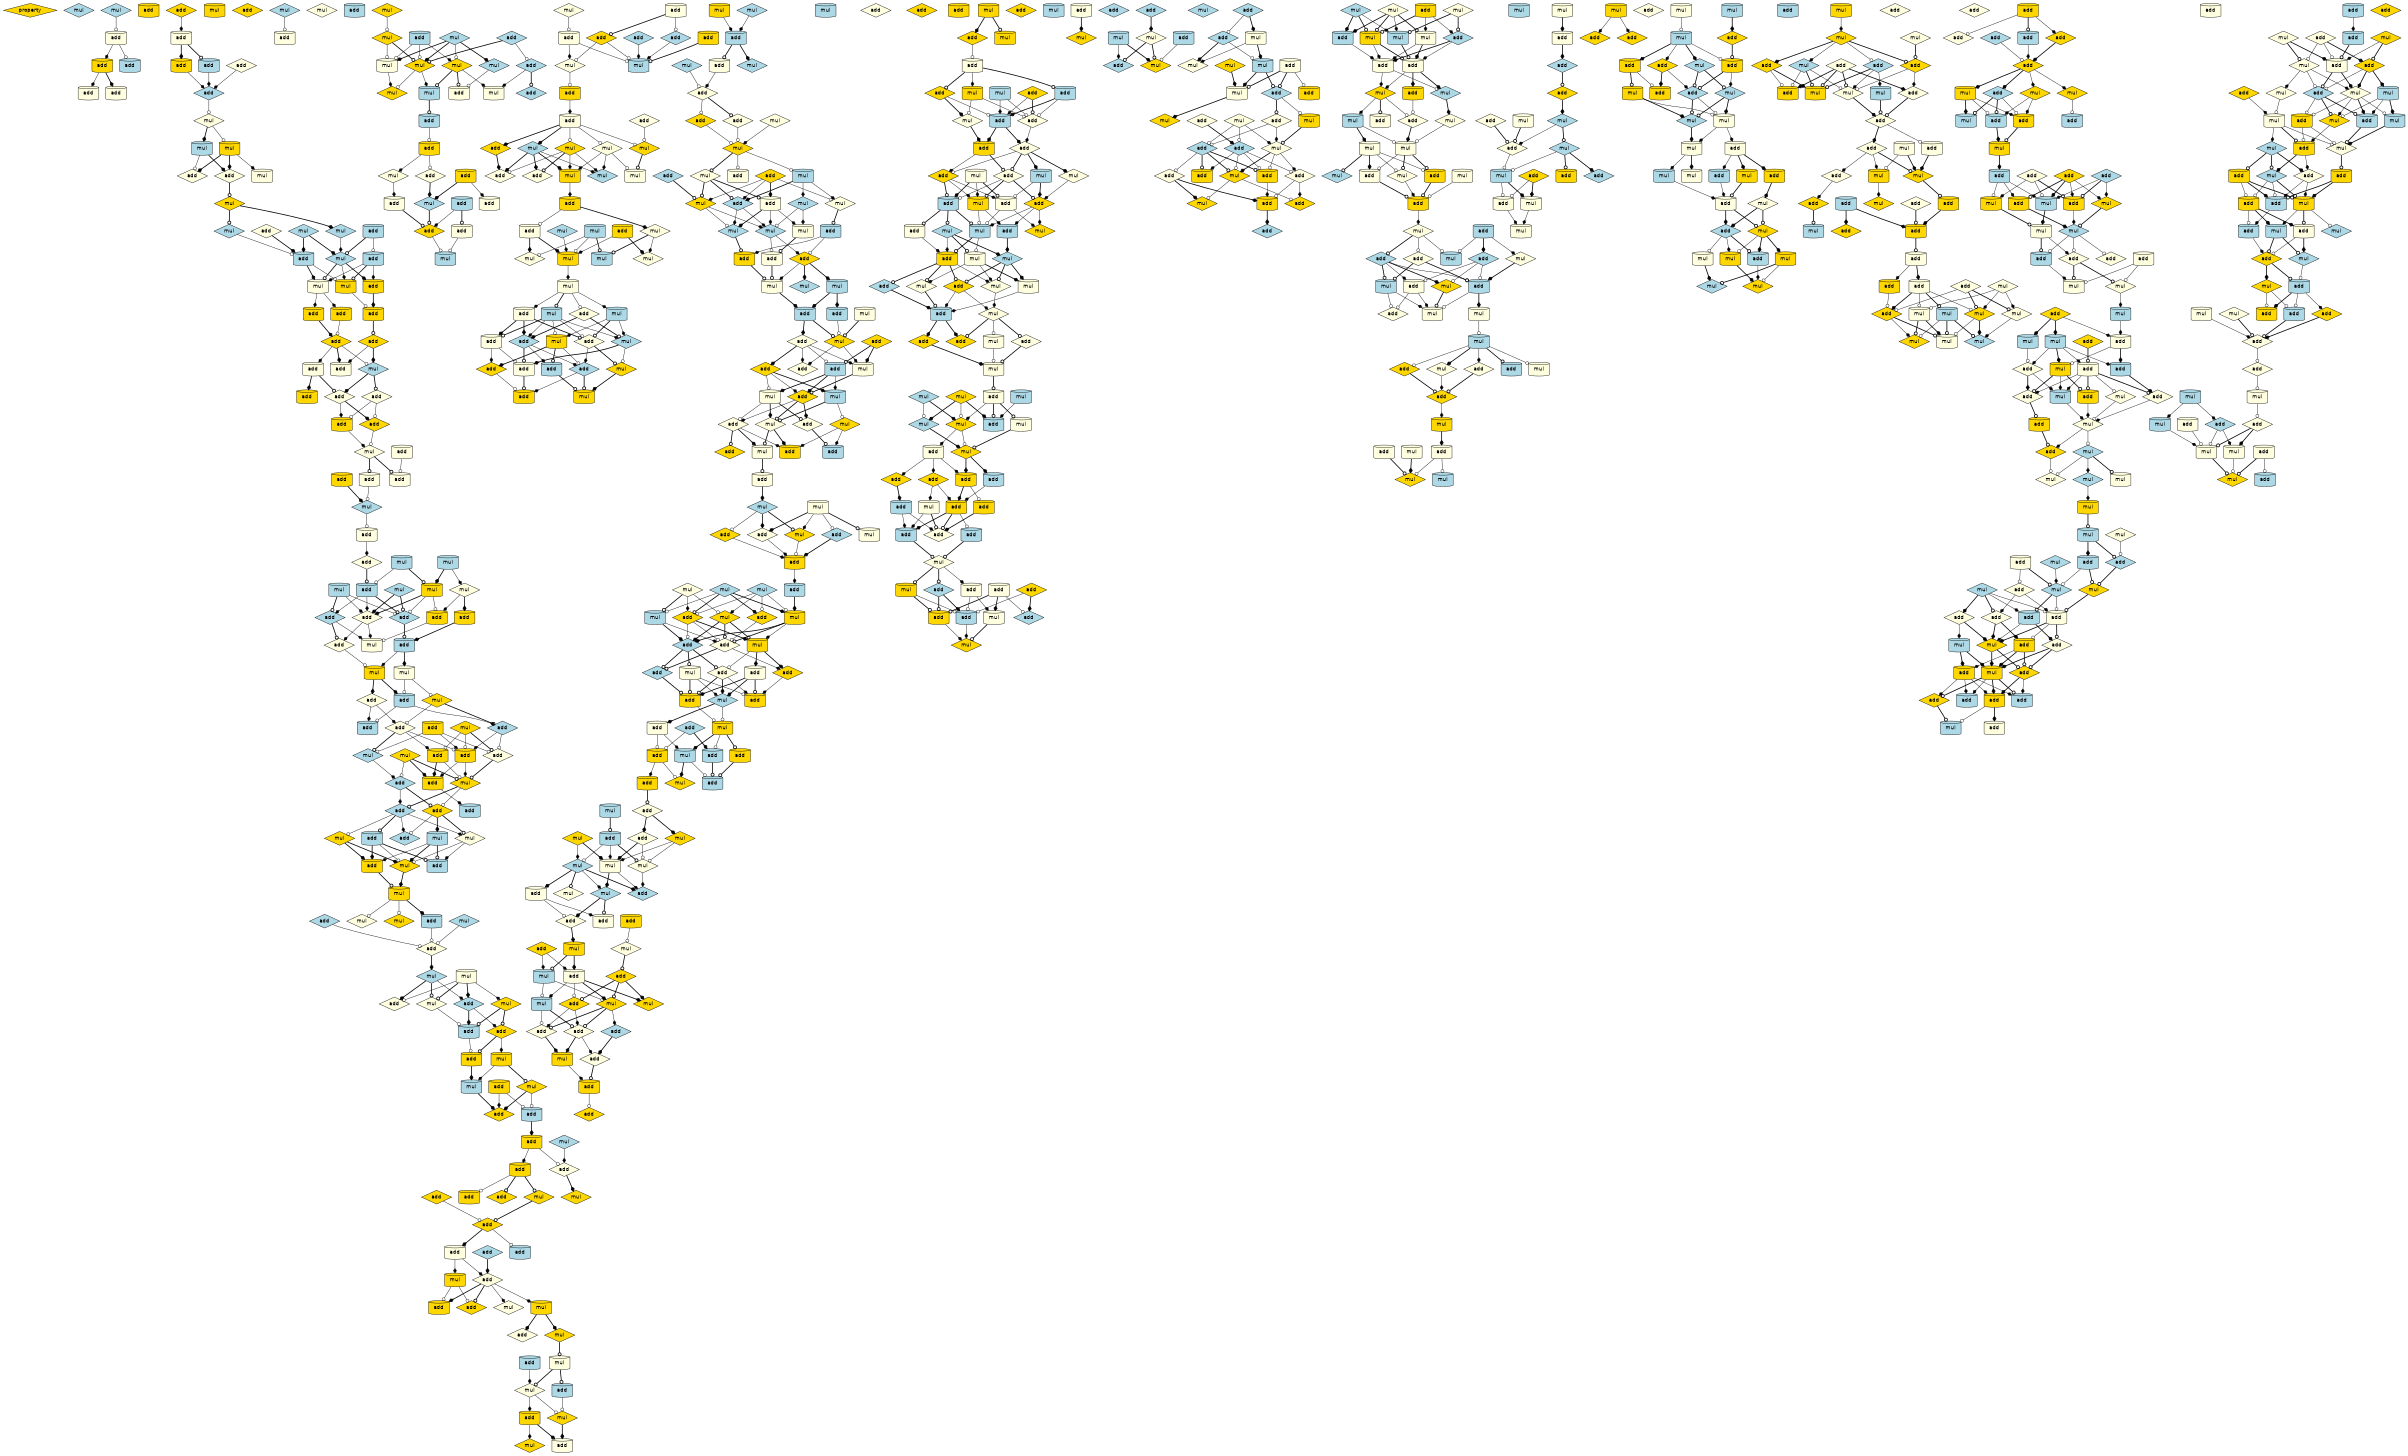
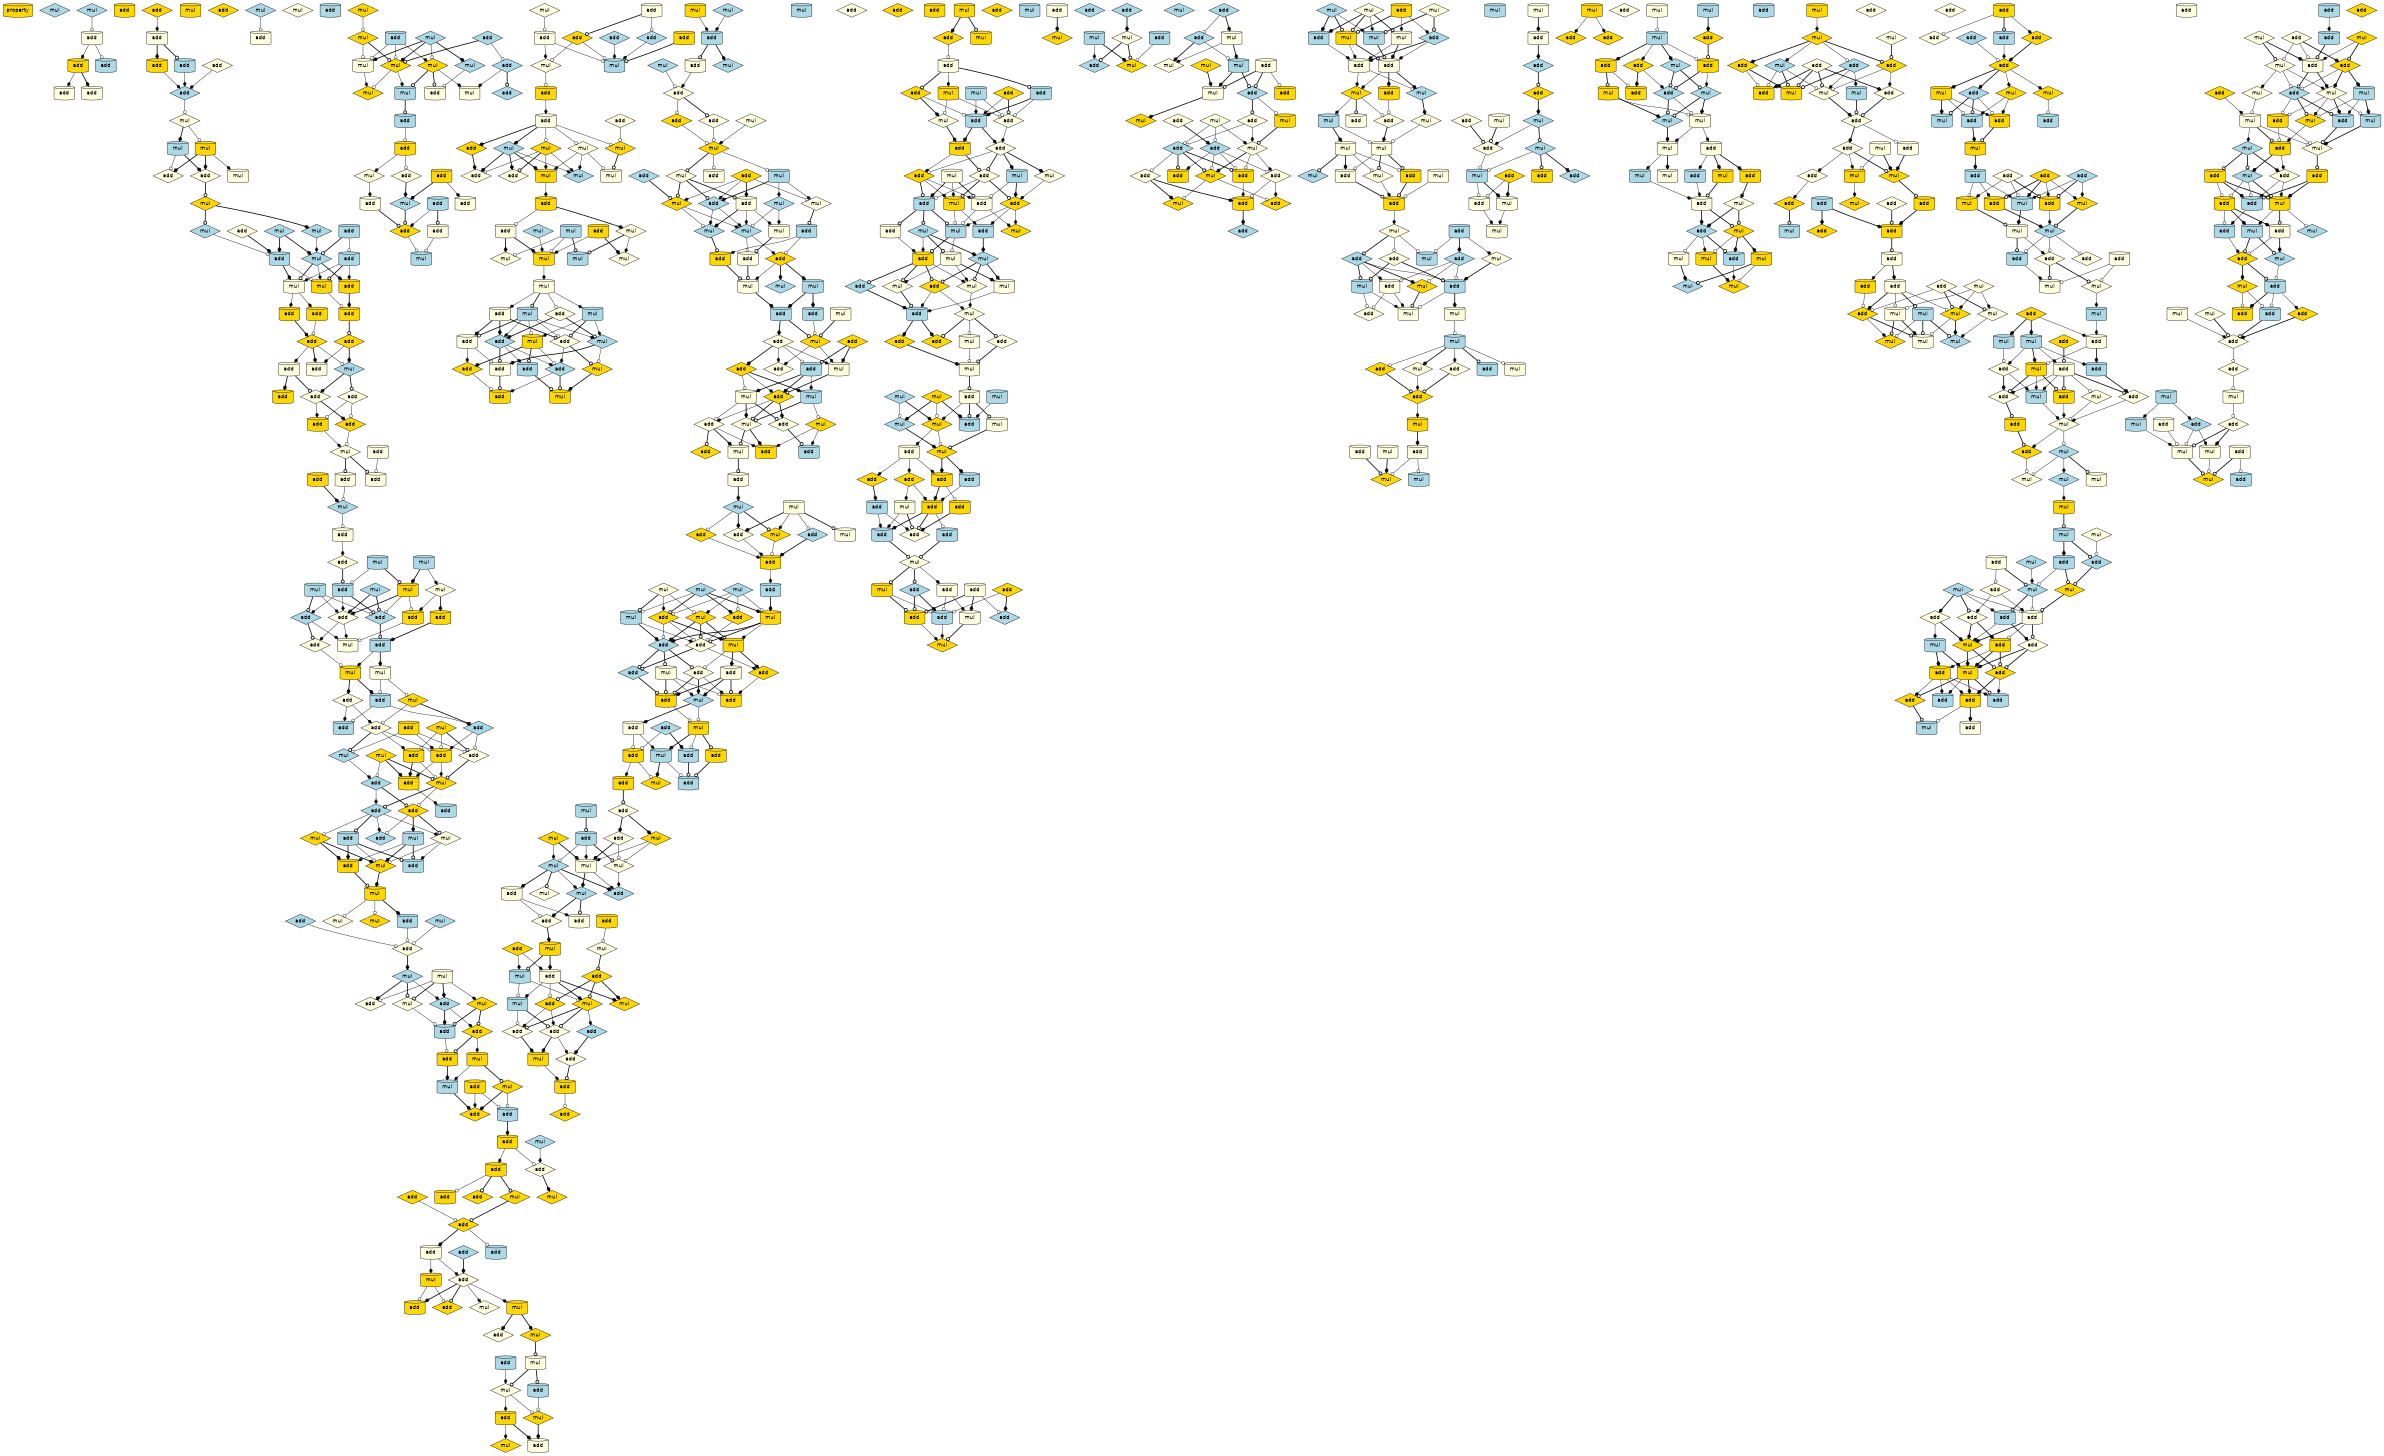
(30, 10) -> (18, 10)
